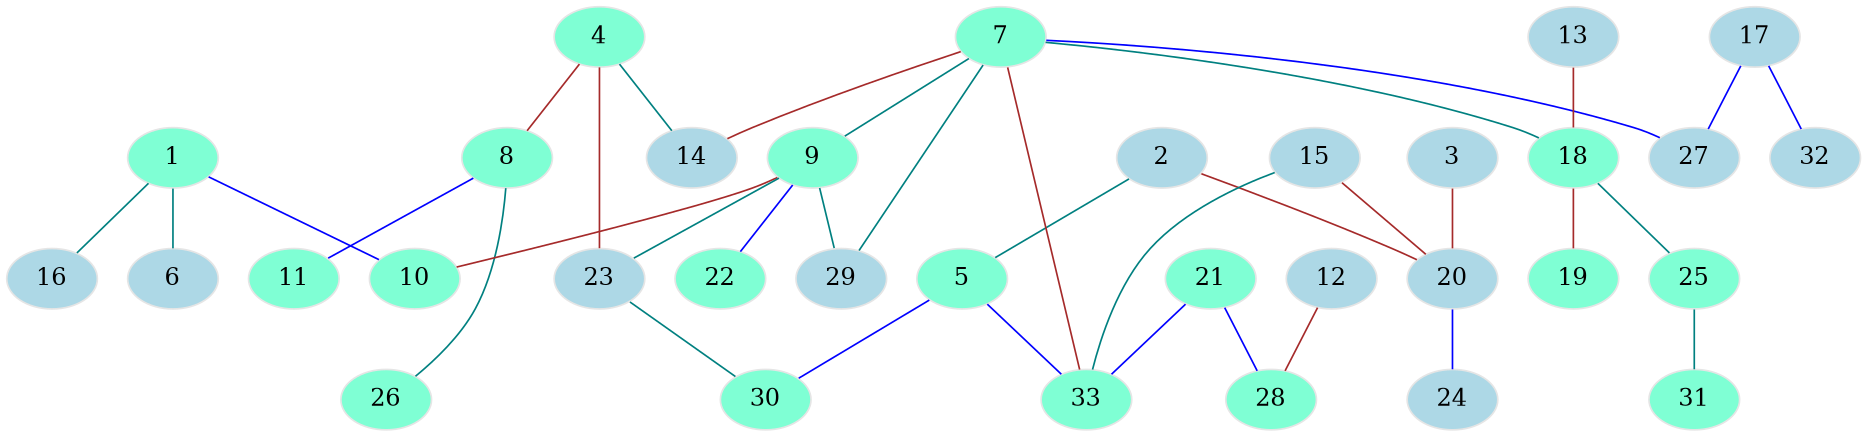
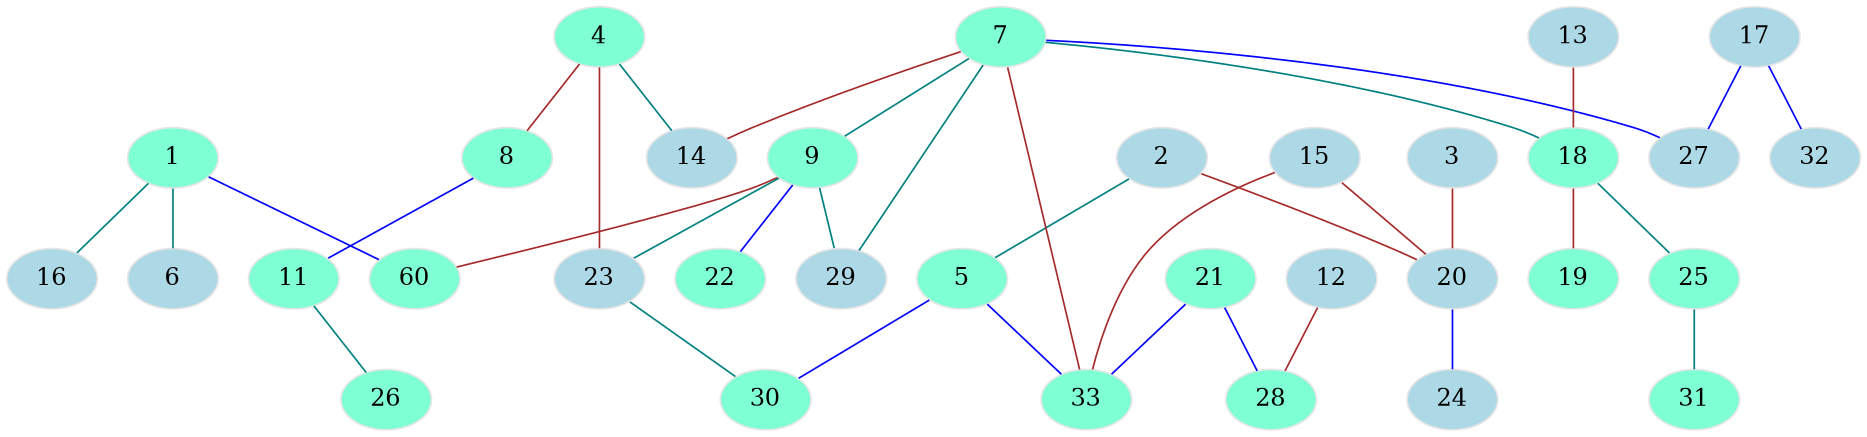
(1154, 244) -> (1154, 244)
(415, 279) -> (415, 279)
(483, 293) -> (340, 339)
